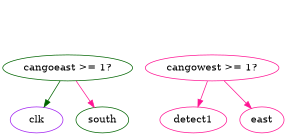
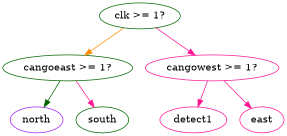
none -> (140, 16)
(37, 120) -> (37, 120)
